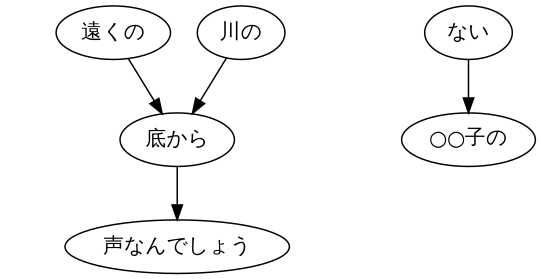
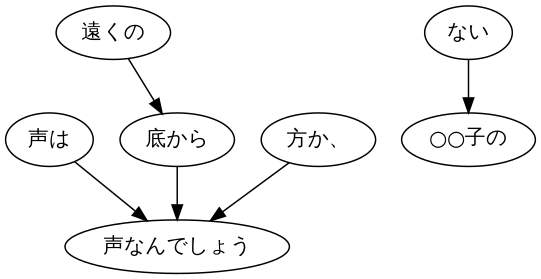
(241, 33) -> none
none -> (49, 140)
none -> (318, 140)
